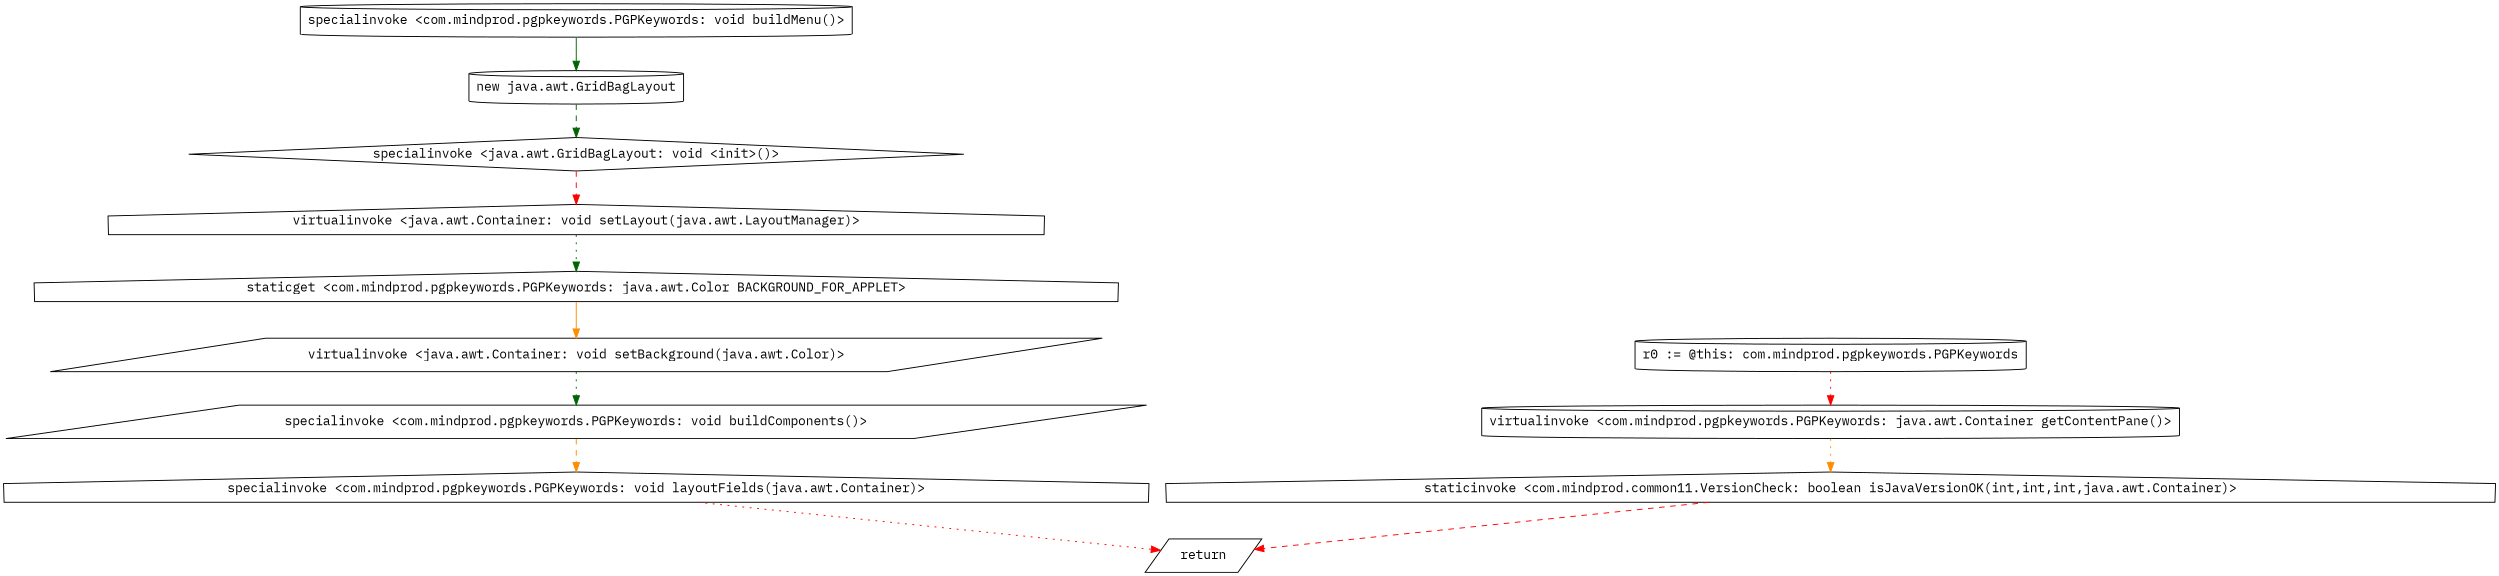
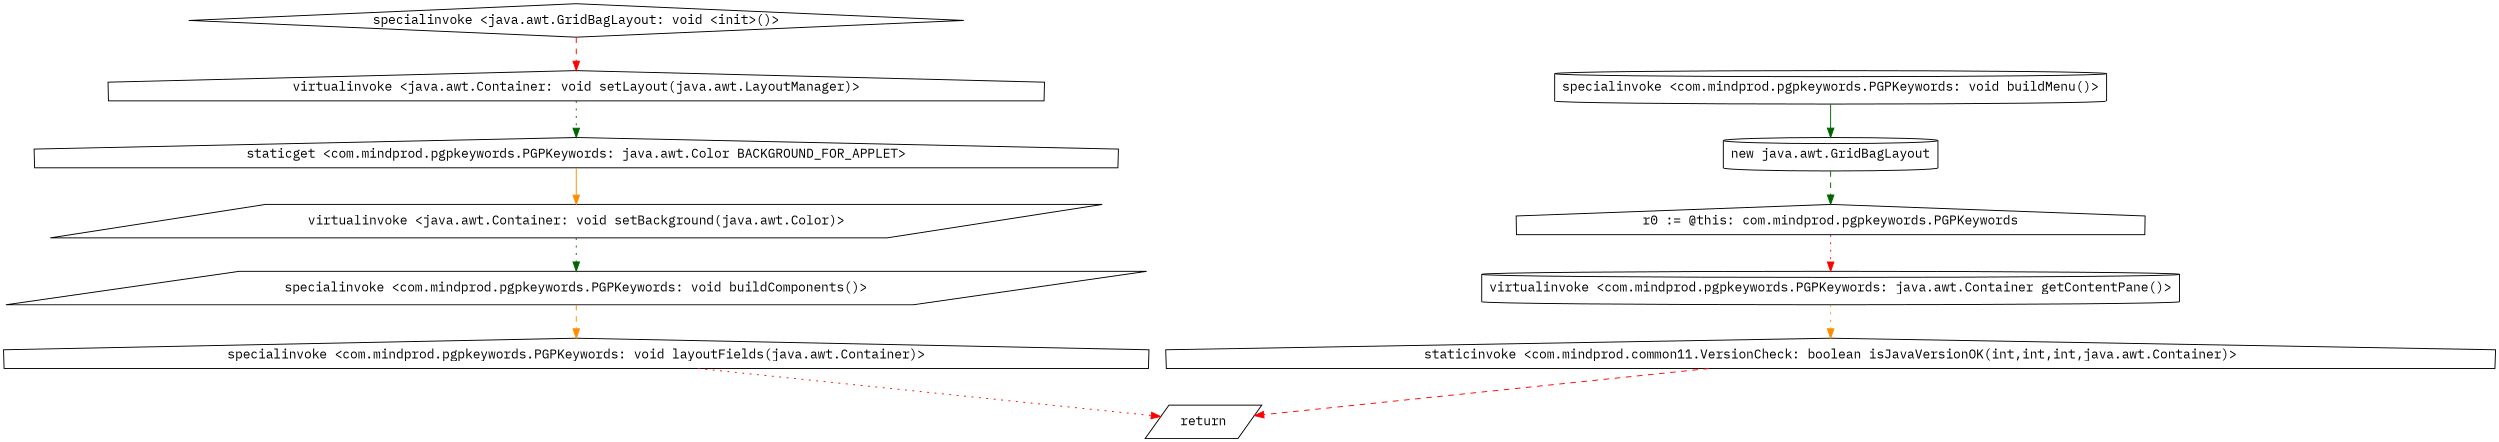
(576, 116) -> (1831, 183)
(1831, 355) -> (1831, 221)
